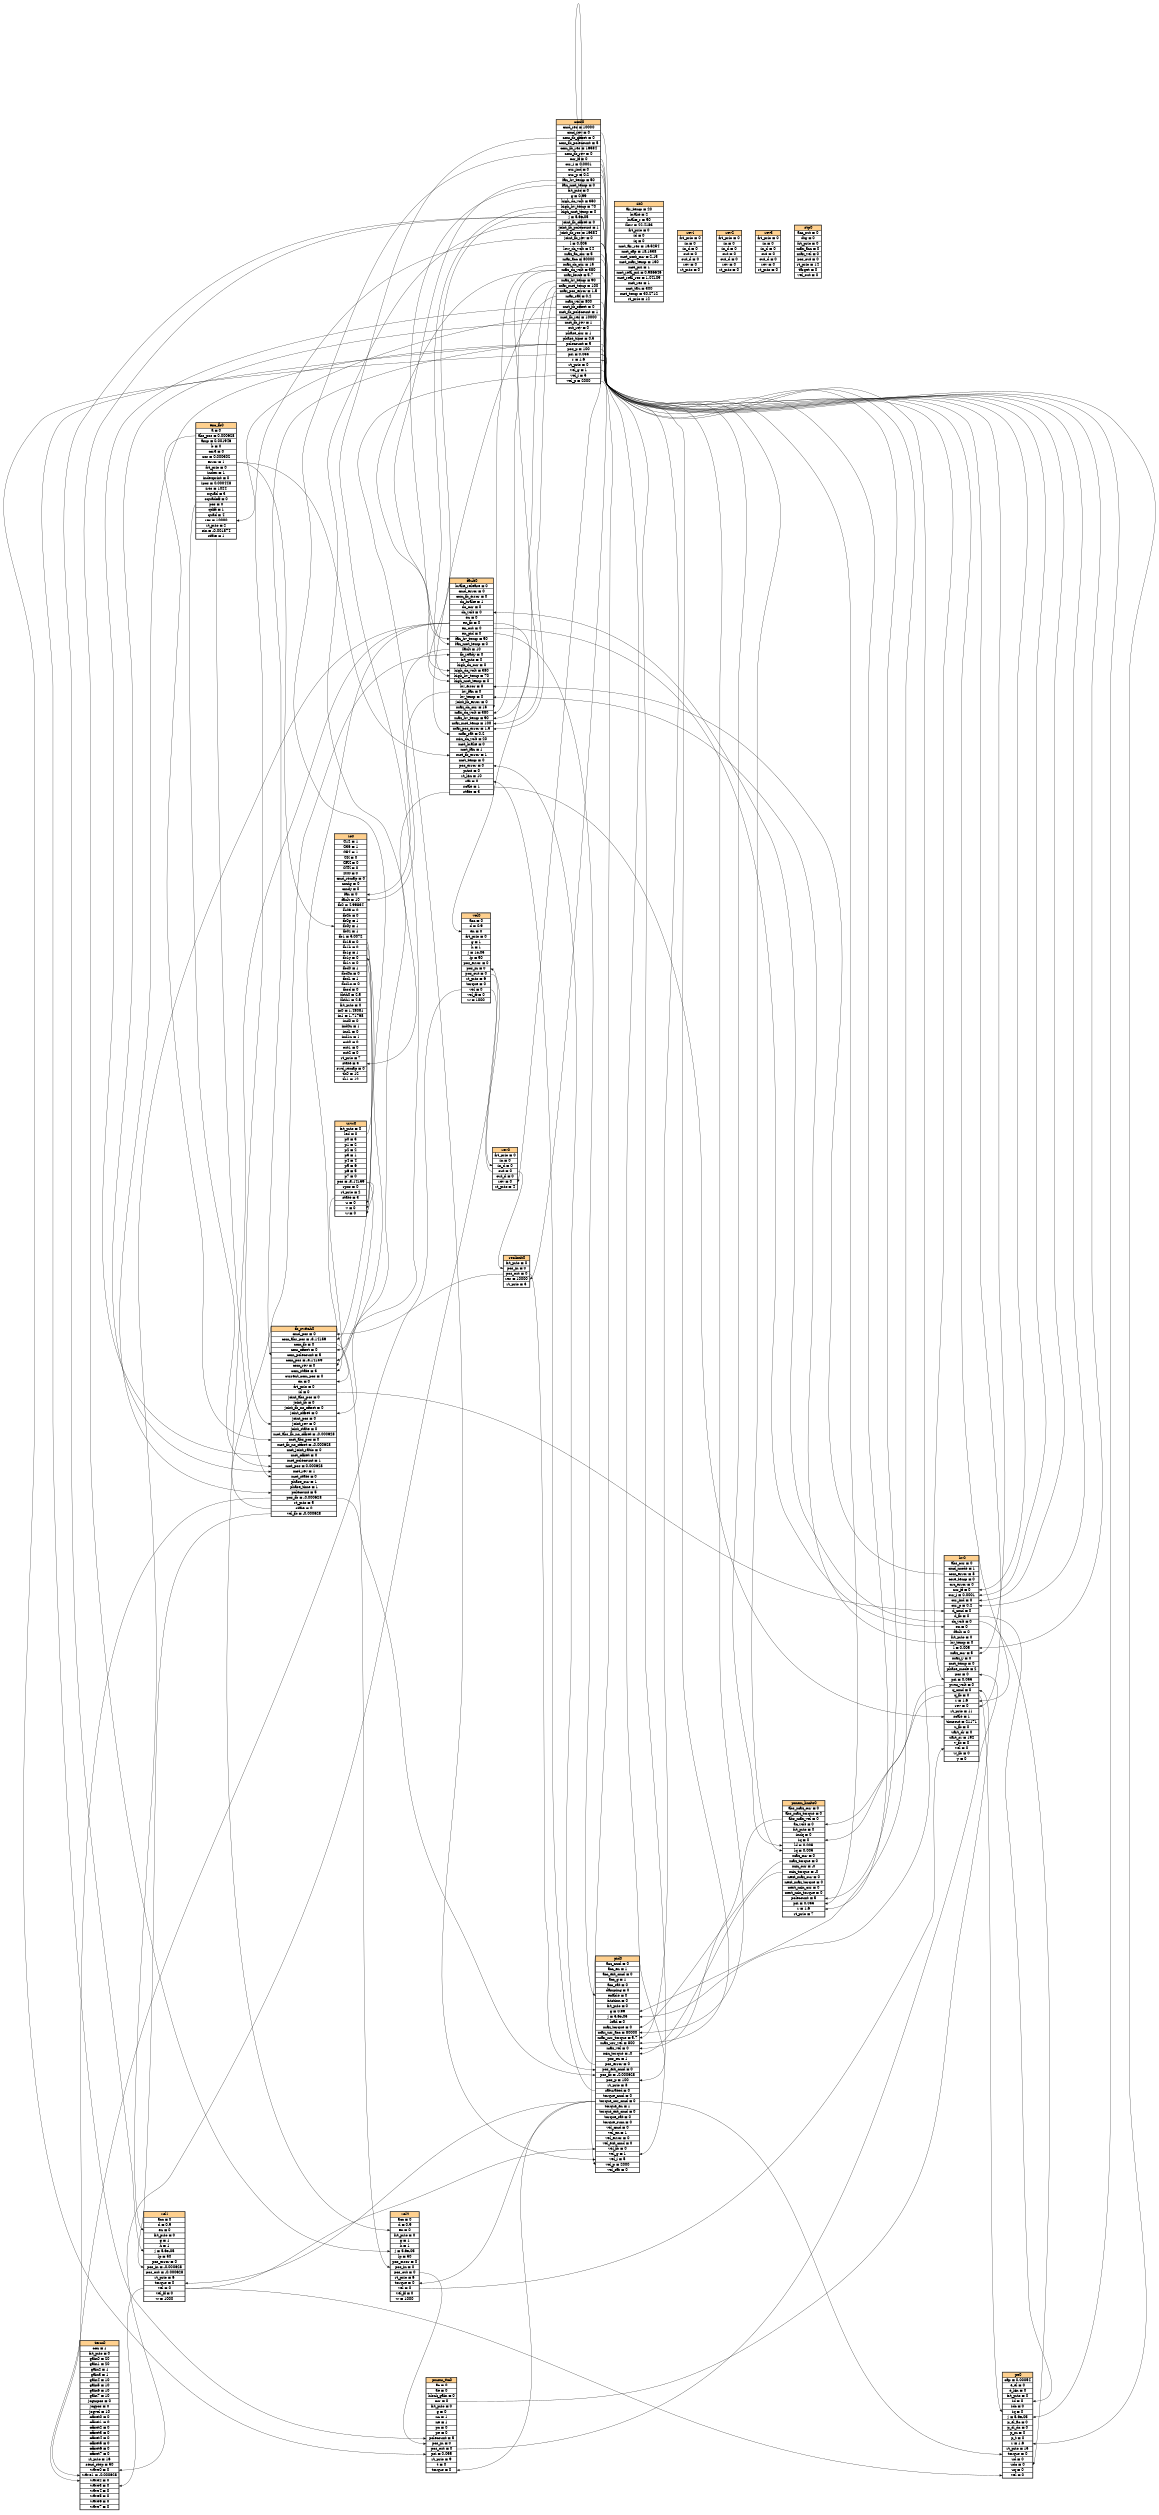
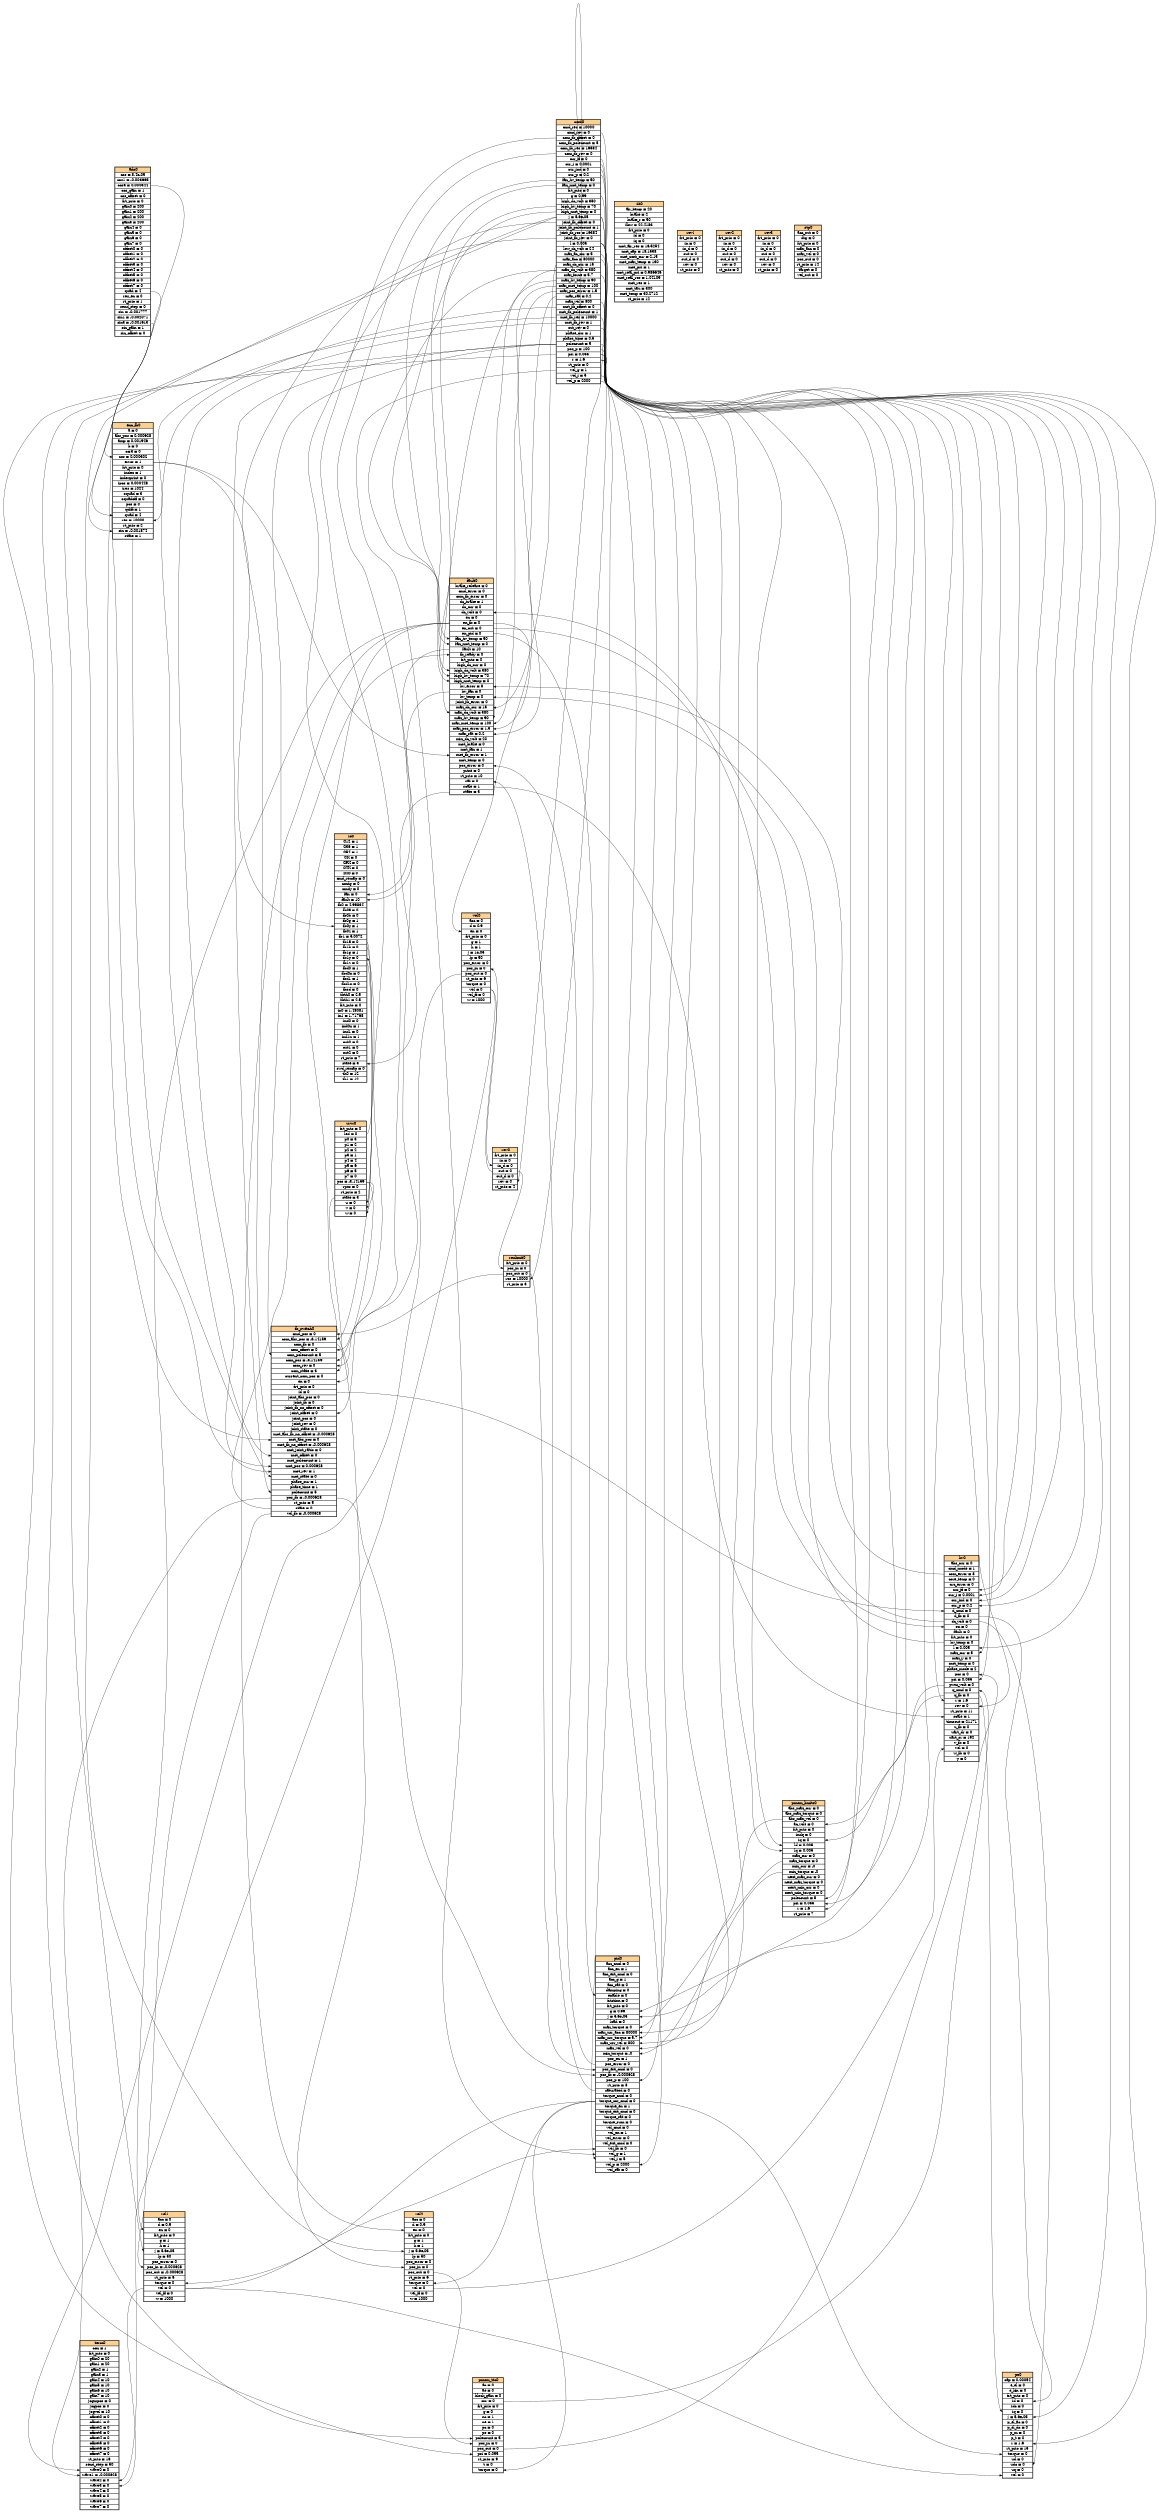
none -> (133, 252)
(472, 776) -> (472, 776)
